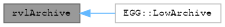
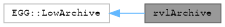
(103, 13) -> (132, 13)
